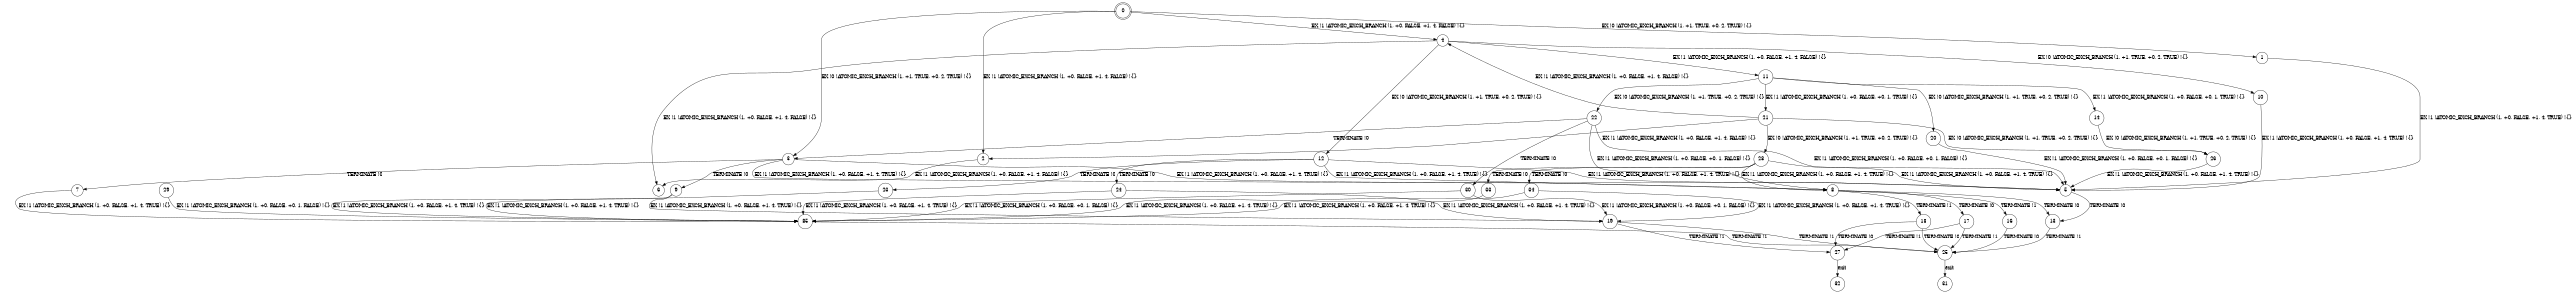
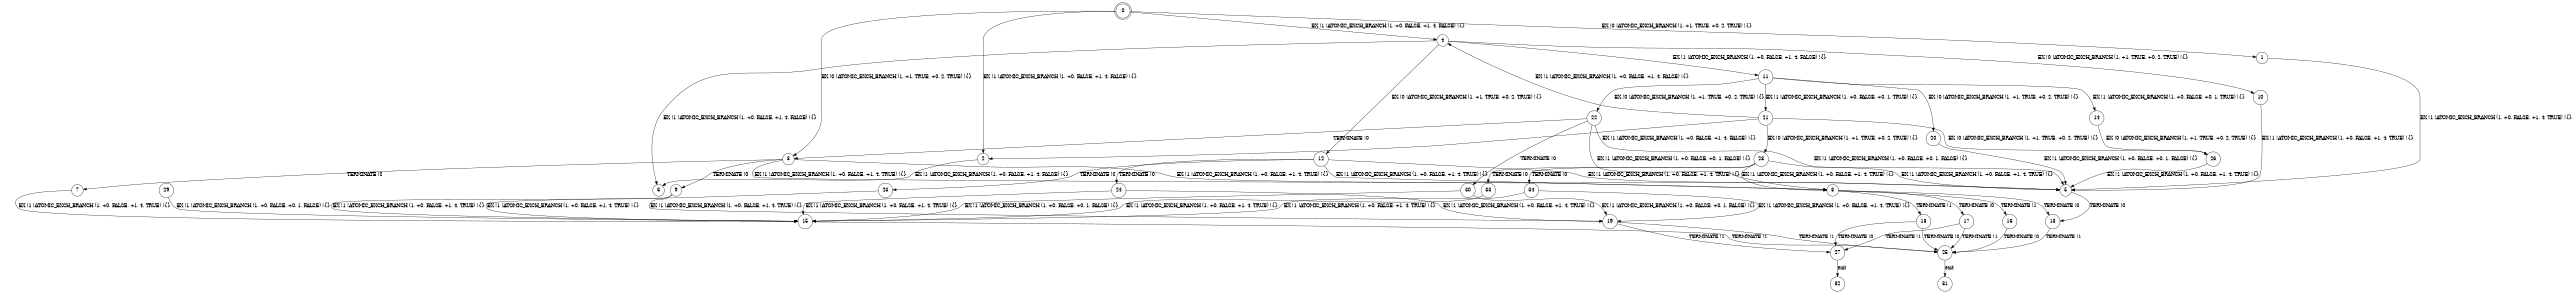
(805, 222) -> (805, 222)
